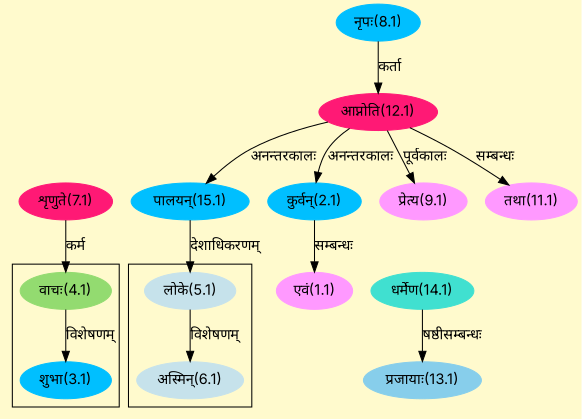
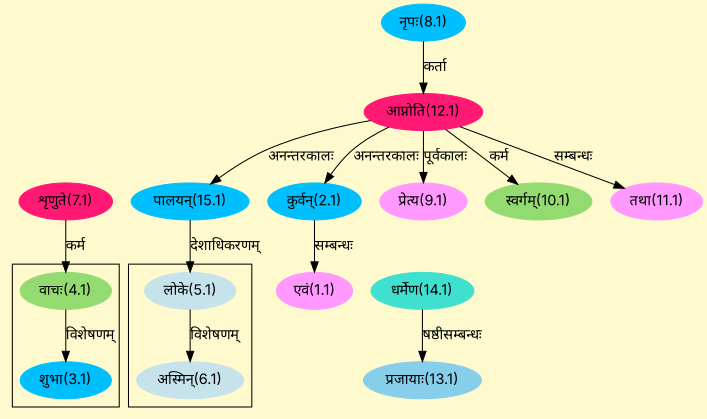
none -> (539, 201)
